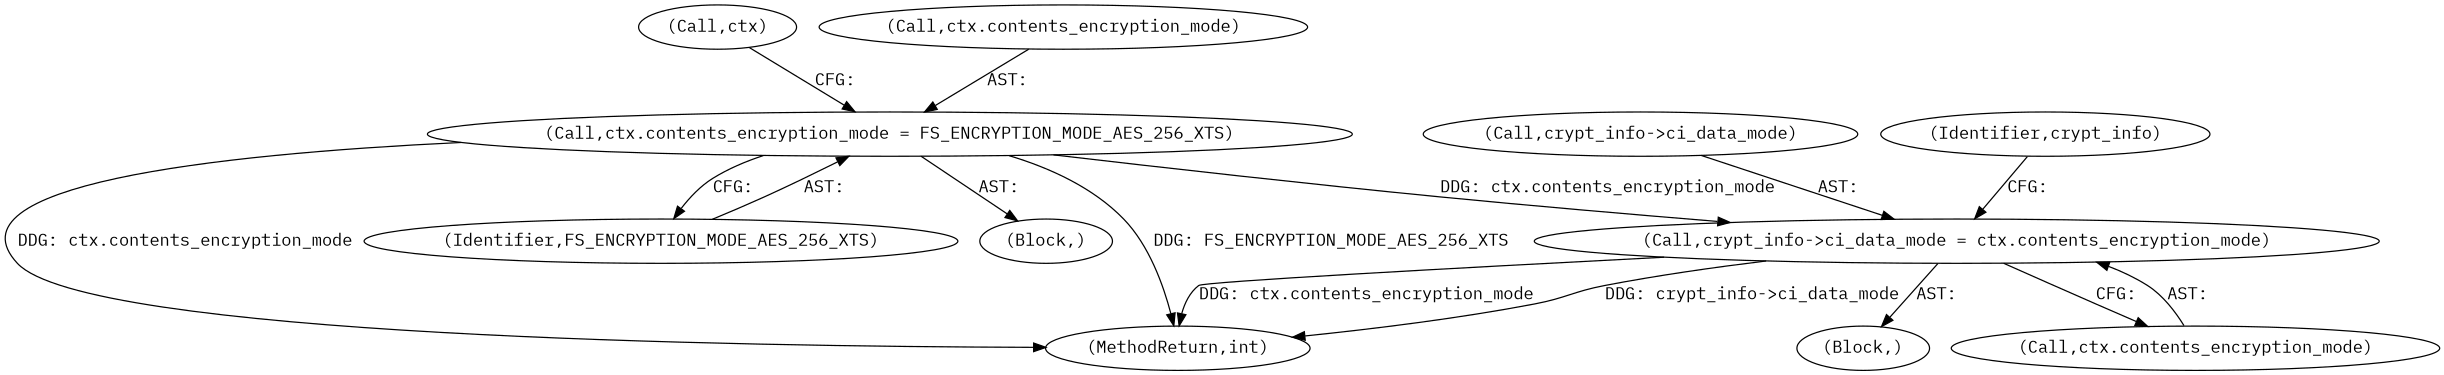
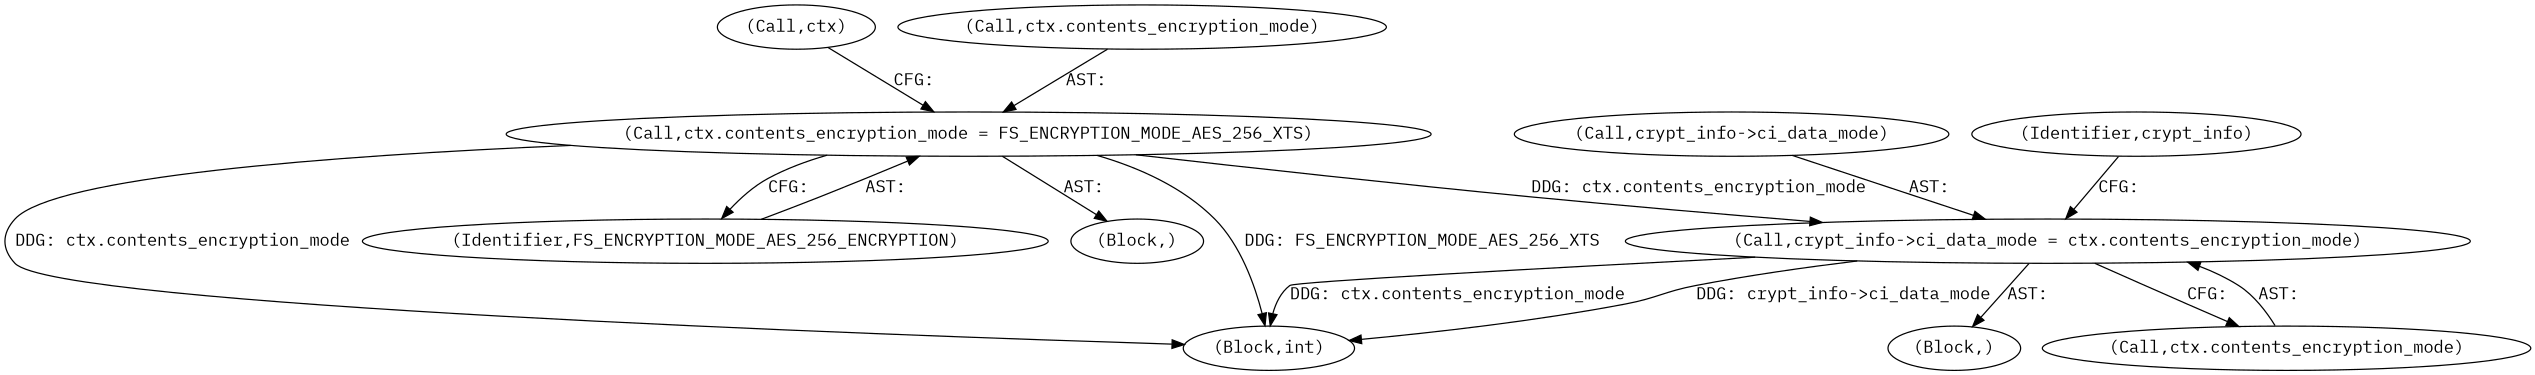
(661, 241) -> (705, 241)
(1178, 348) -> (1269, 348)
